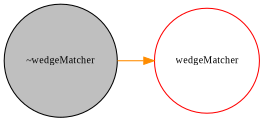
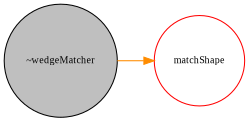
(207, 61) -> (199, 61)
